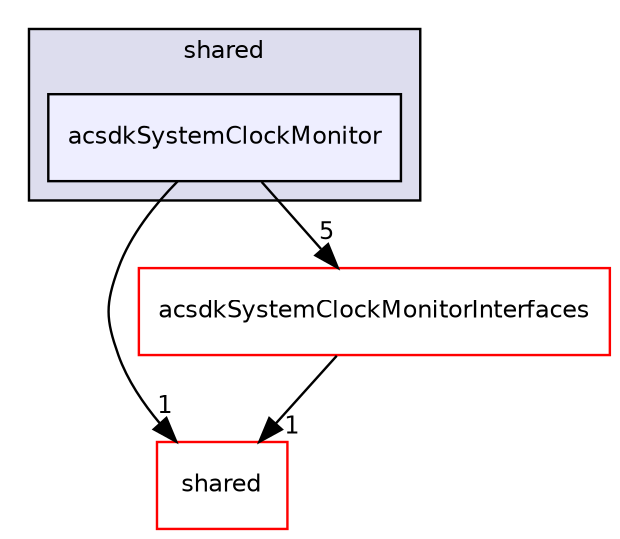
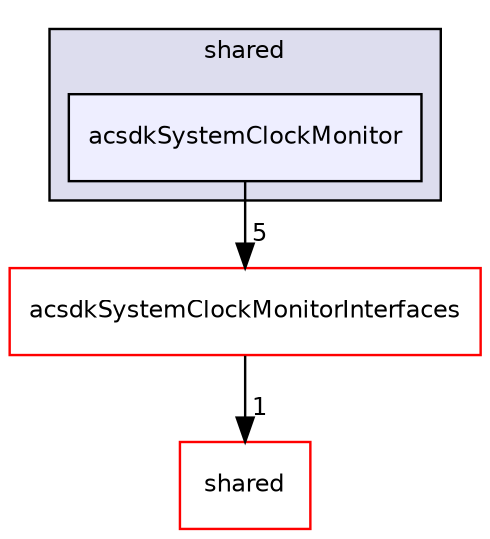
(110, 299) -> none
